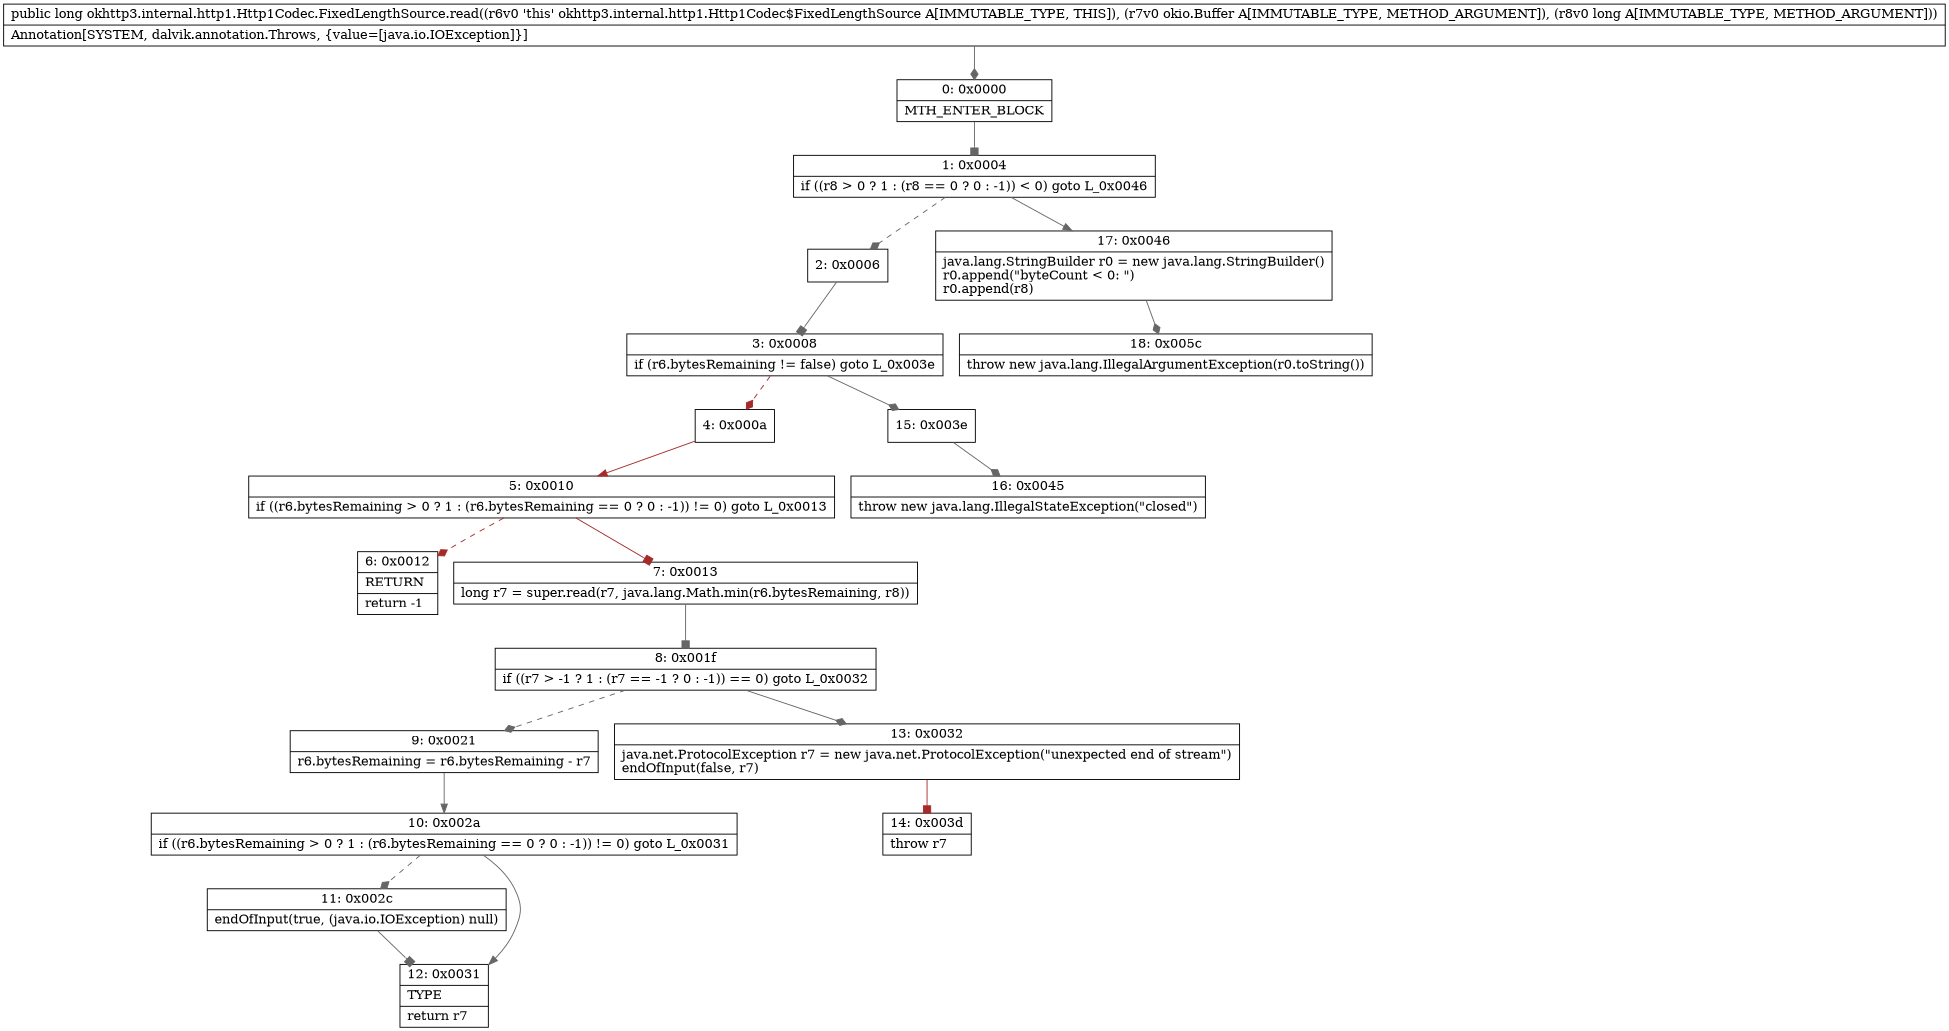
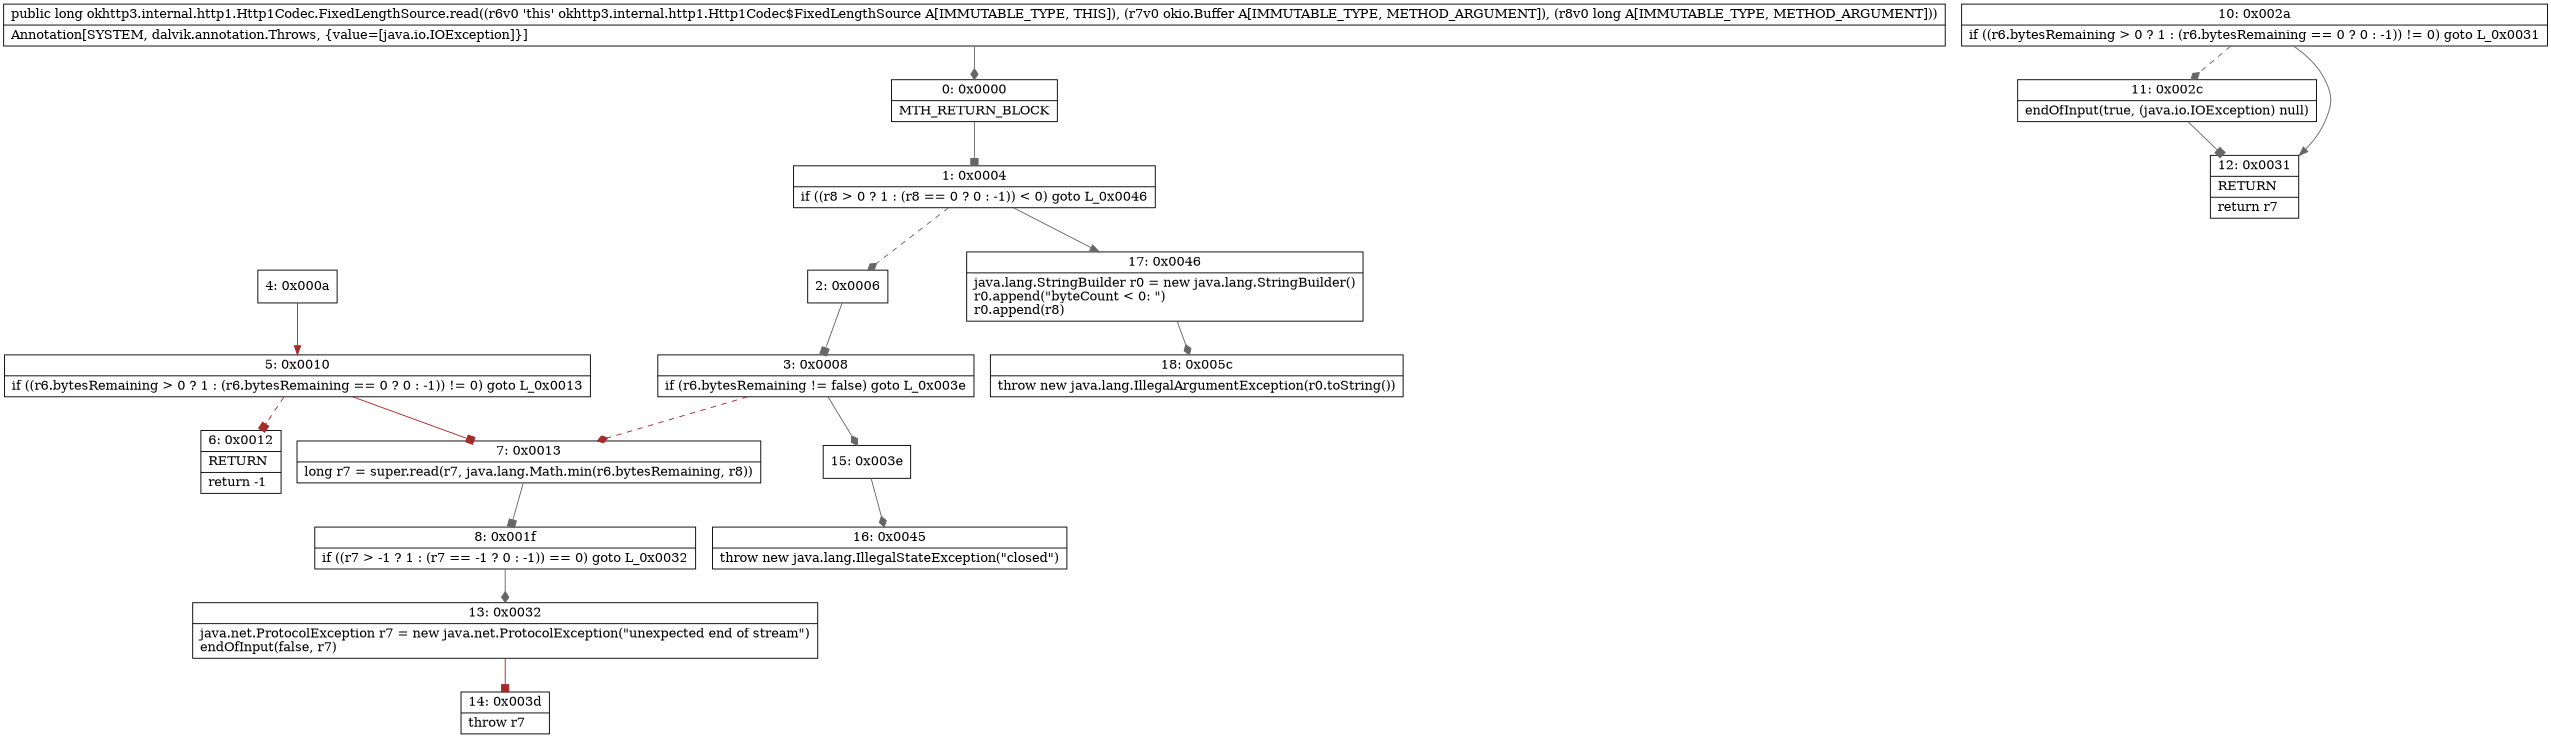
(974, 111) -> (974, 111)
(762, 388) -> (678, 417)
(475, 534) -> (275, 410)
(444, 752) -> none
(425, 995) -> (2247, 186)
